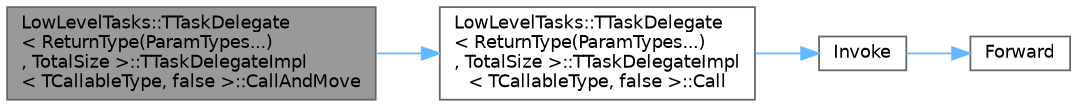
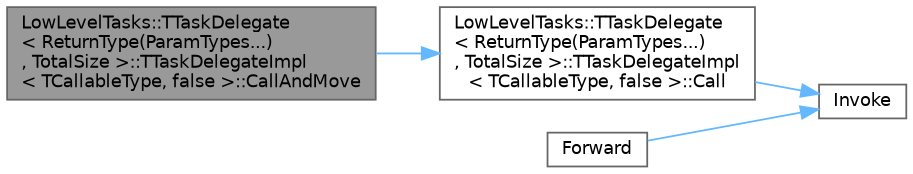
(929, 53) -> (724, 127)
